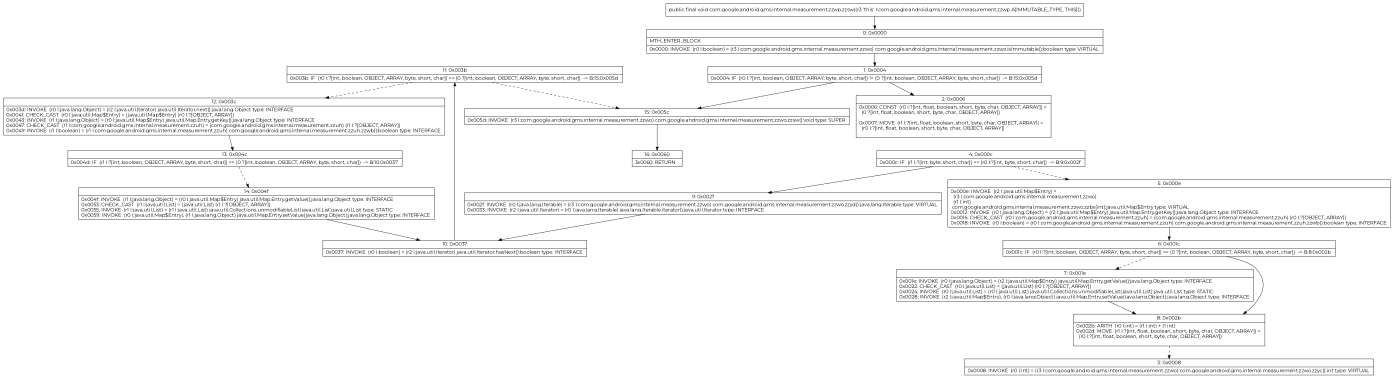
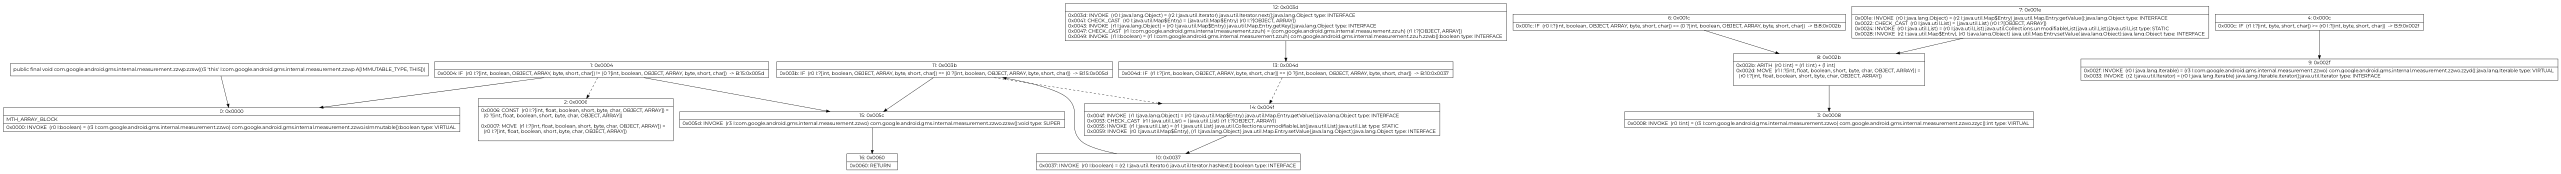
(675, 41) -> (32, 120)
(875, 58) -> (433, 92)
(900, 88) -> (593, 87)
(370, 90) -> (1076, 90)
(554, 95) -> (910, 94)
(657, 163) -> (872, 166)
(1169, 204) -> none
(573, 227) -> none
(1134, 262) -> none
(1169, 351) -> (1829, 97)
